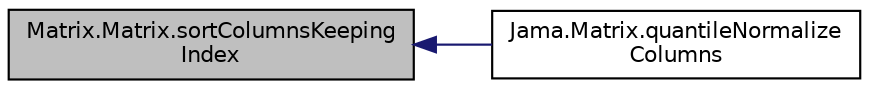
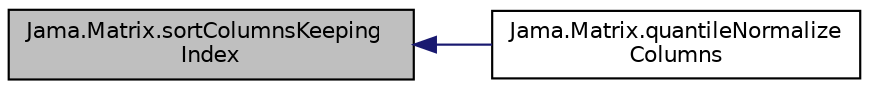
(211, 45) -> (211, 45)
